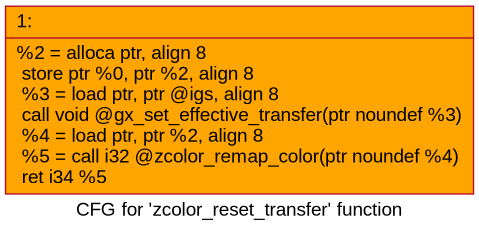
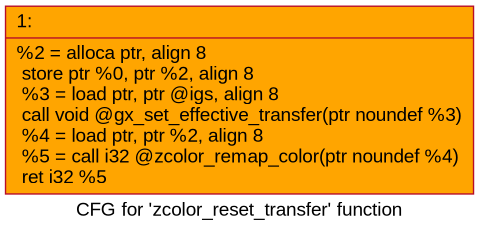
(62, 177) -> (62, 177)
